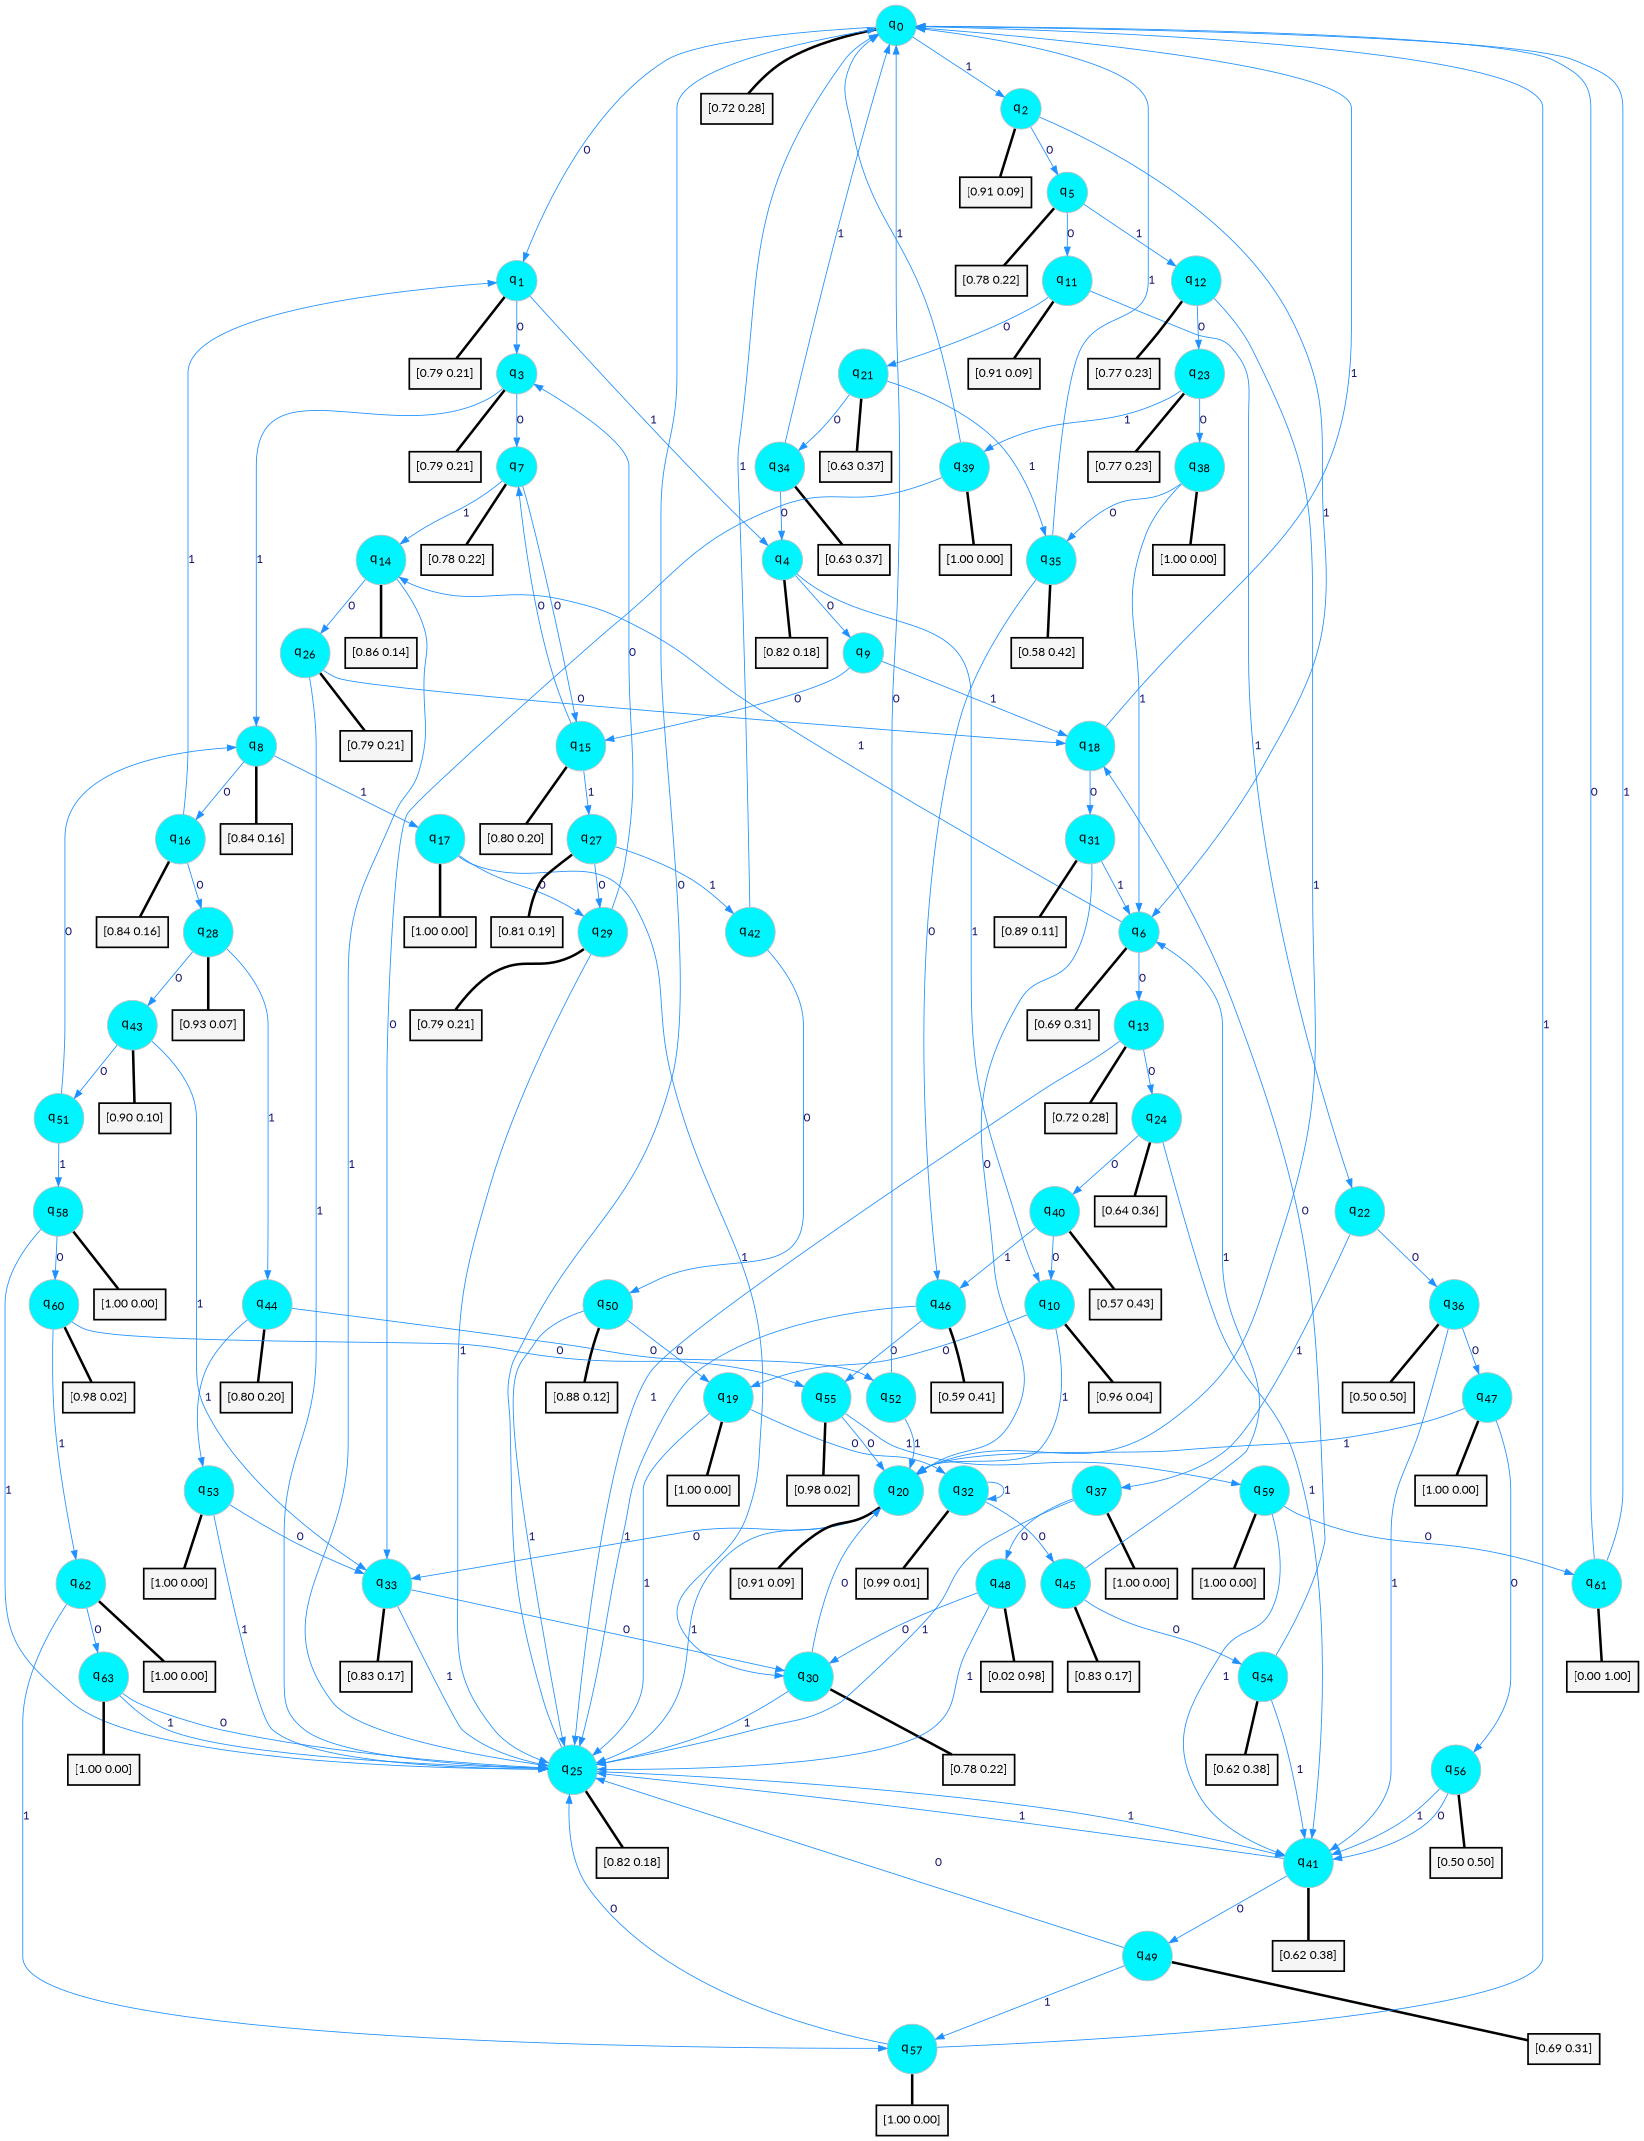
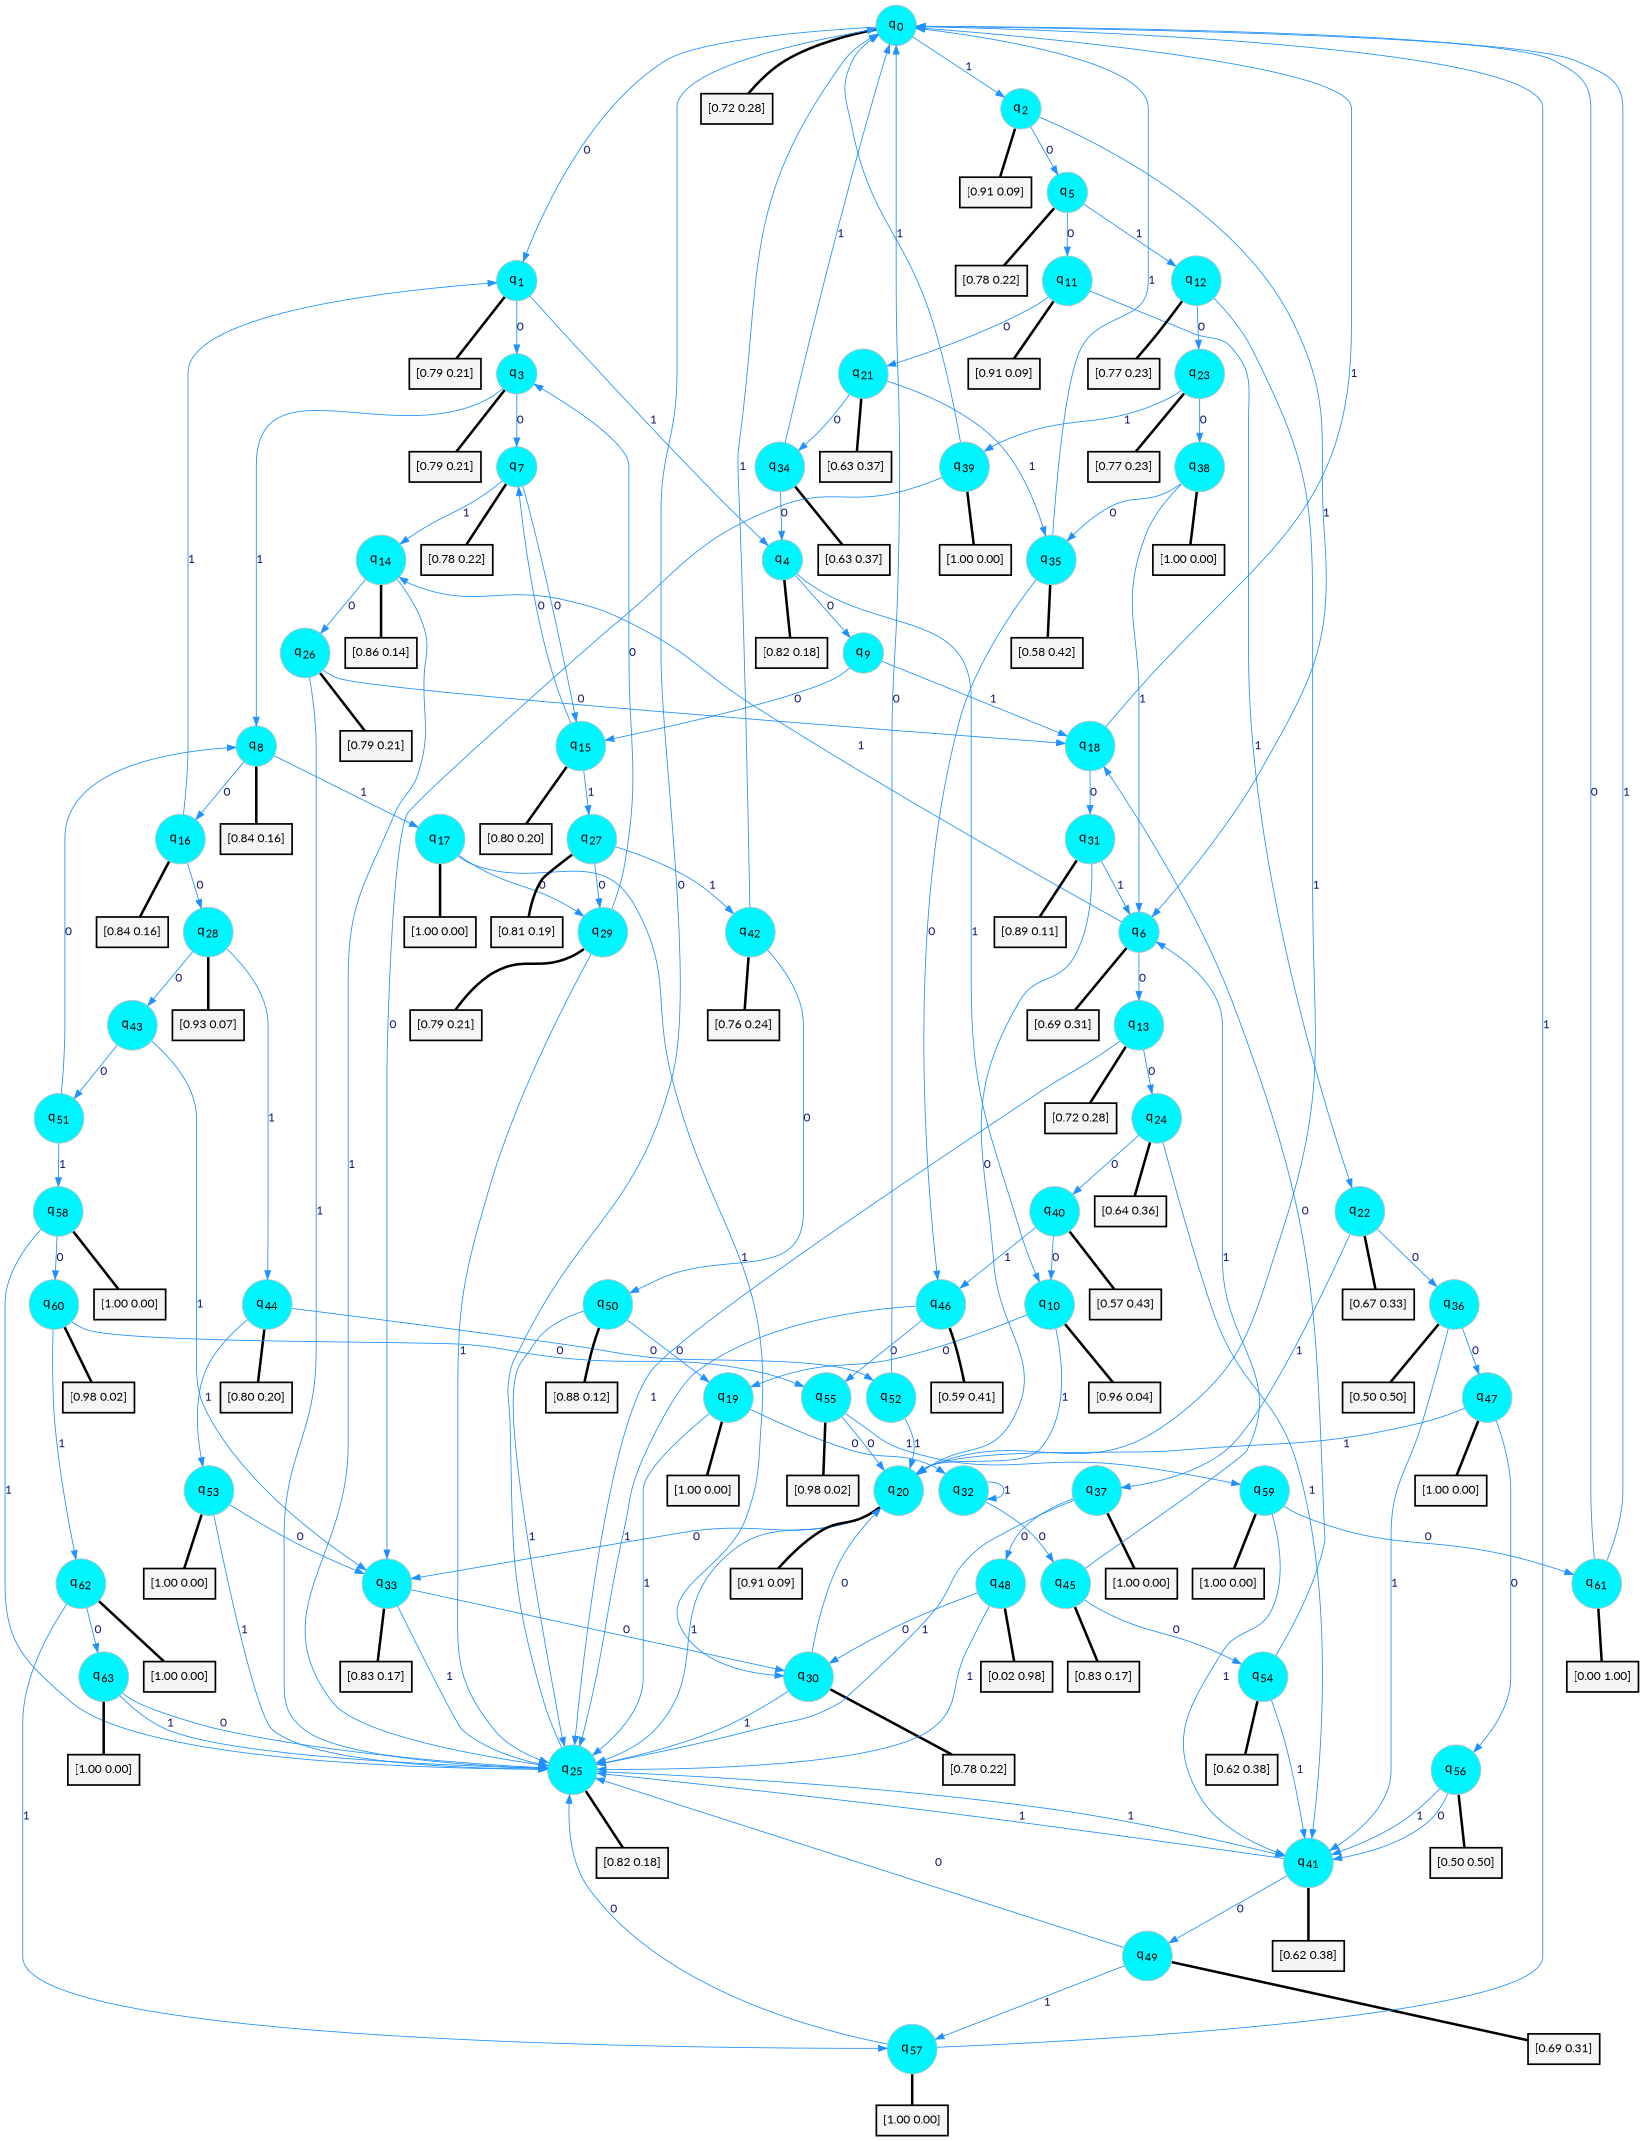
none -> (744, 1025)
(135, 1118) -> none
none -> (1378, 1304)
(892, 1584) -> none
